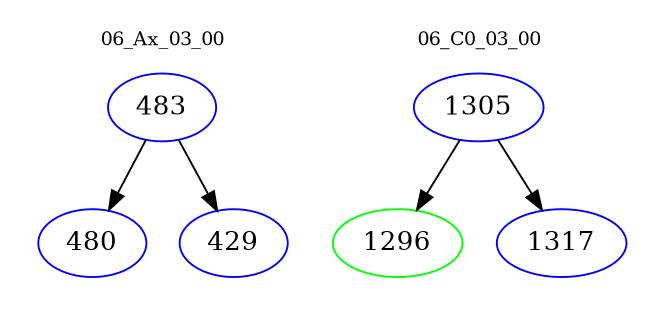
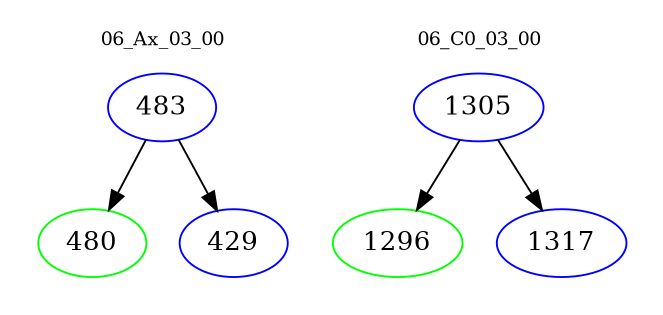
(92, 243) -> (92, 243)
